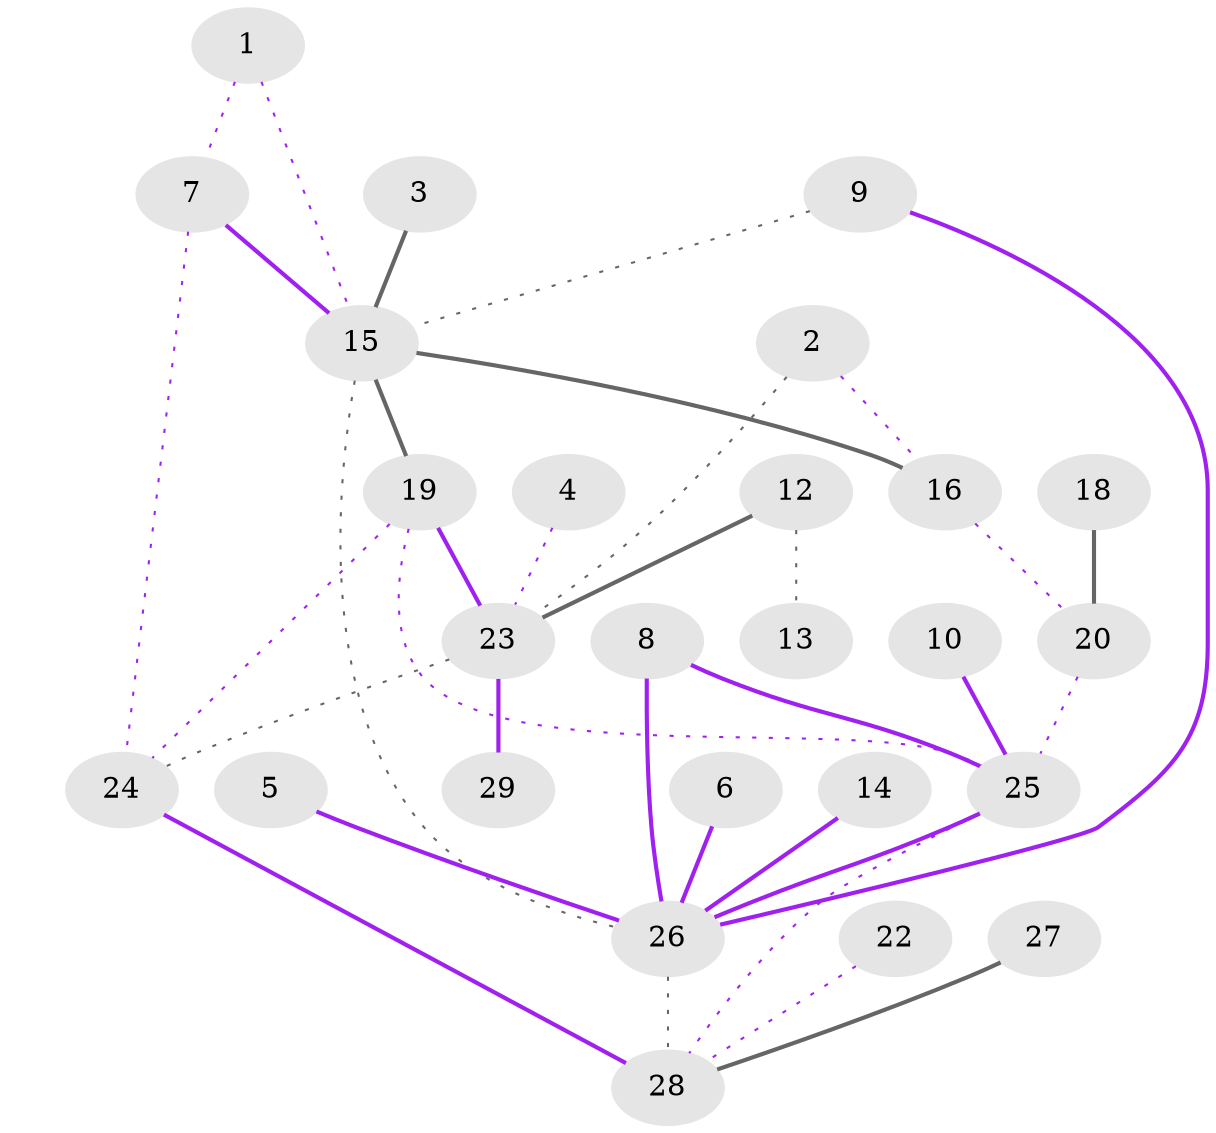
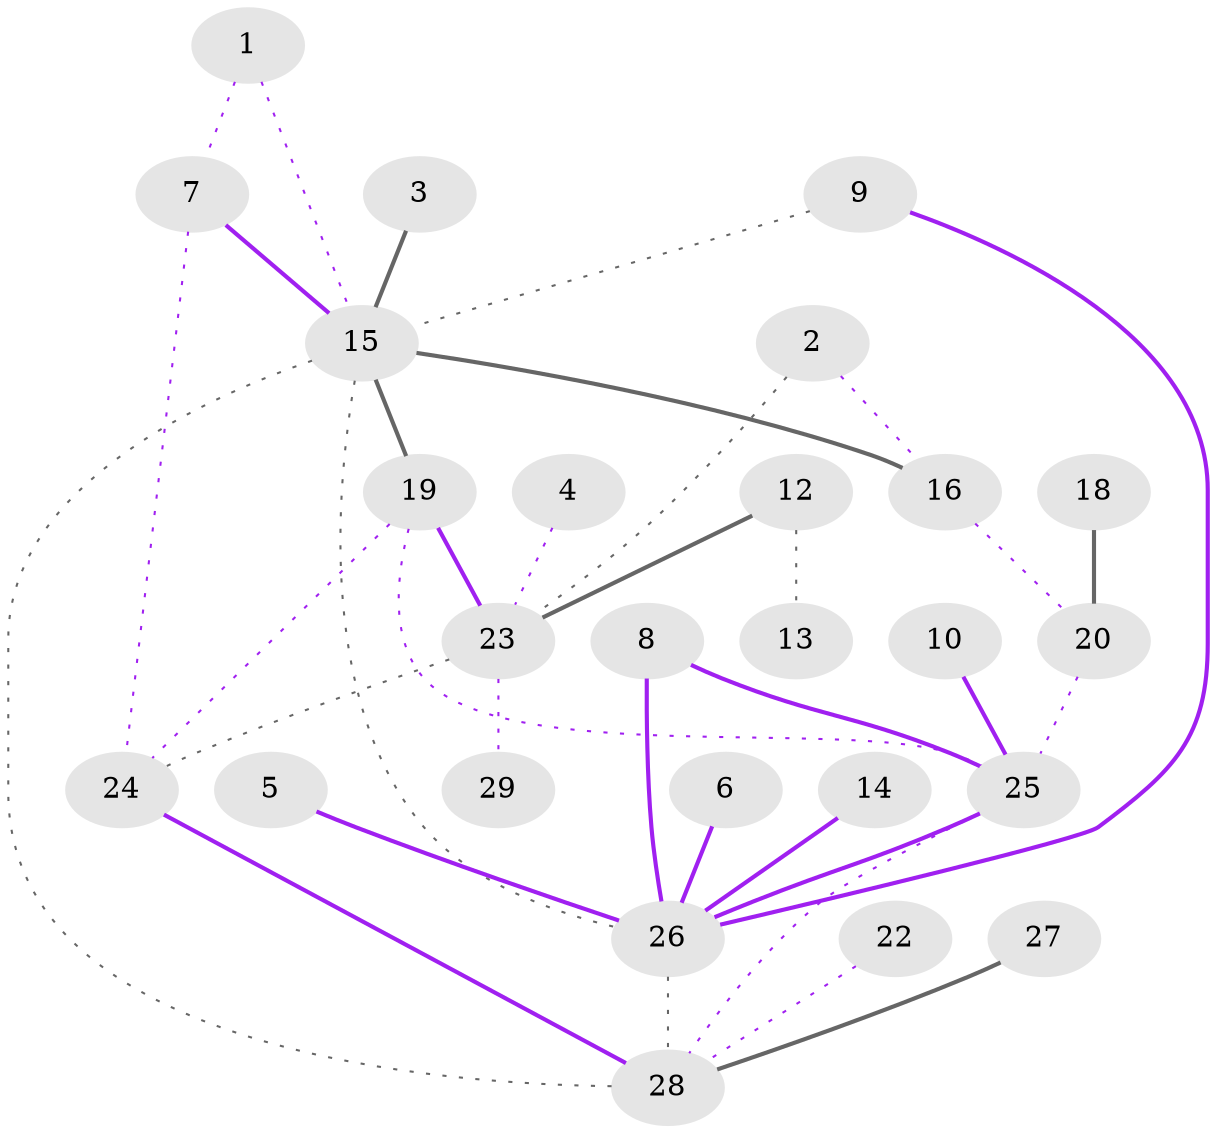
(498, 729) -> (498, 729)
none -> (24, 863)
